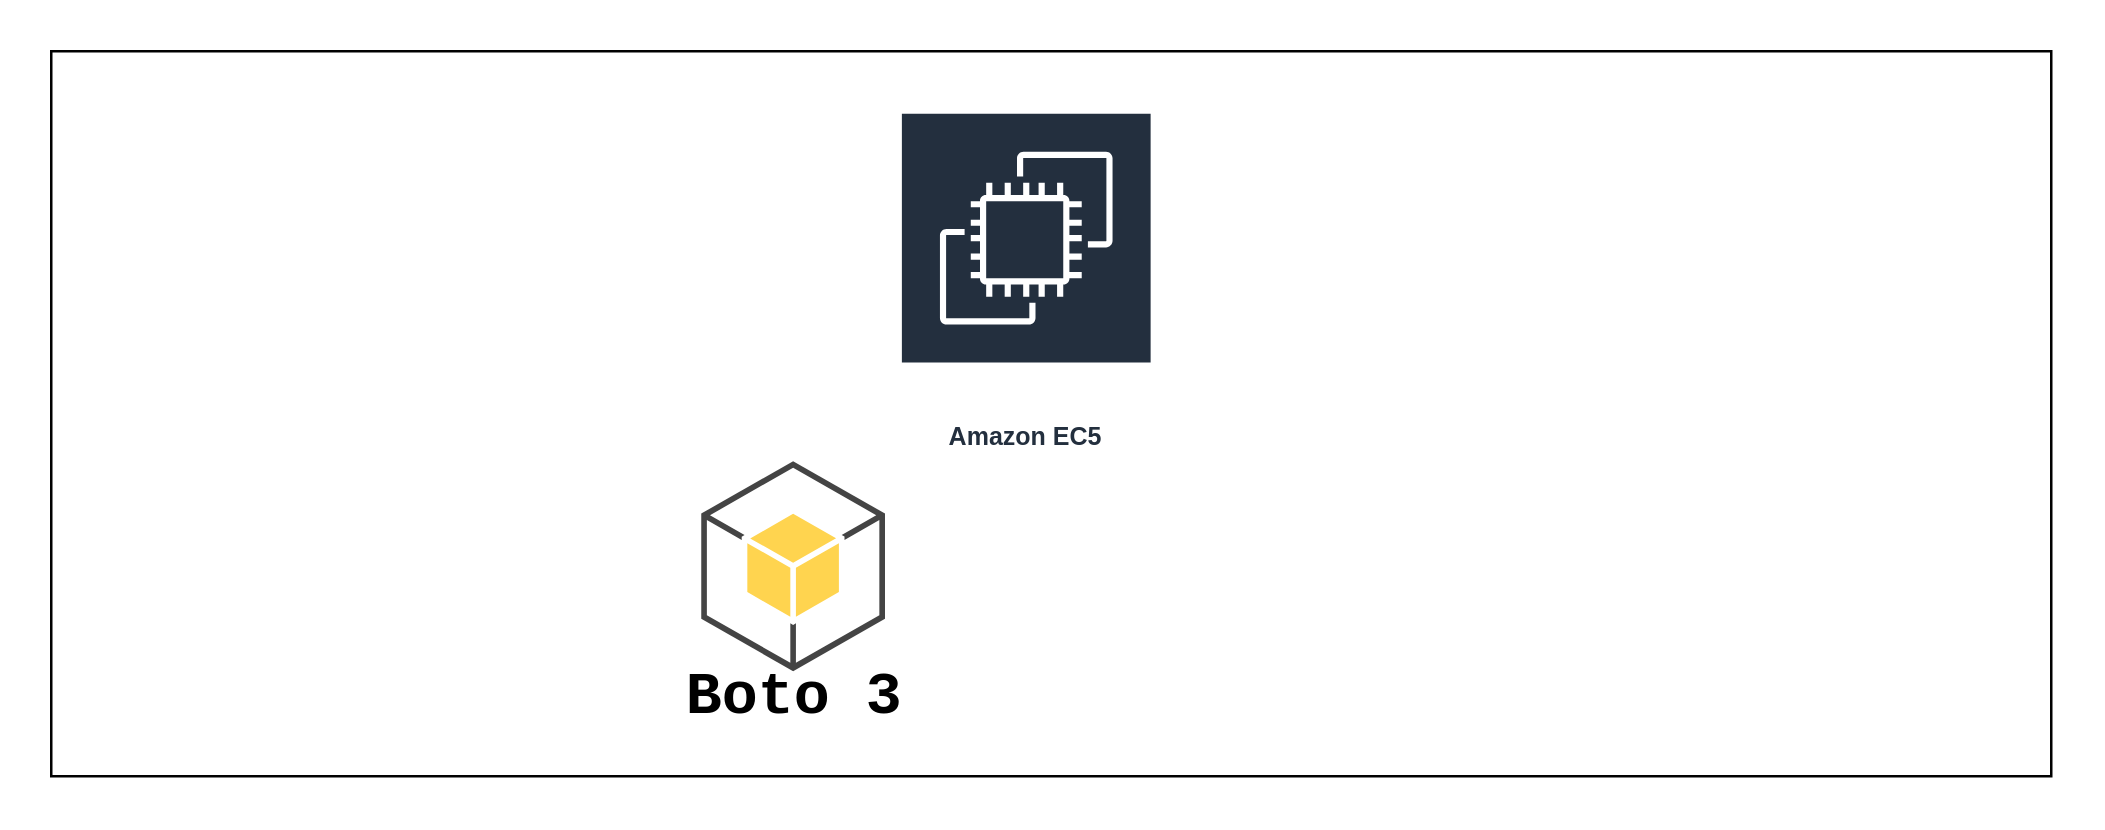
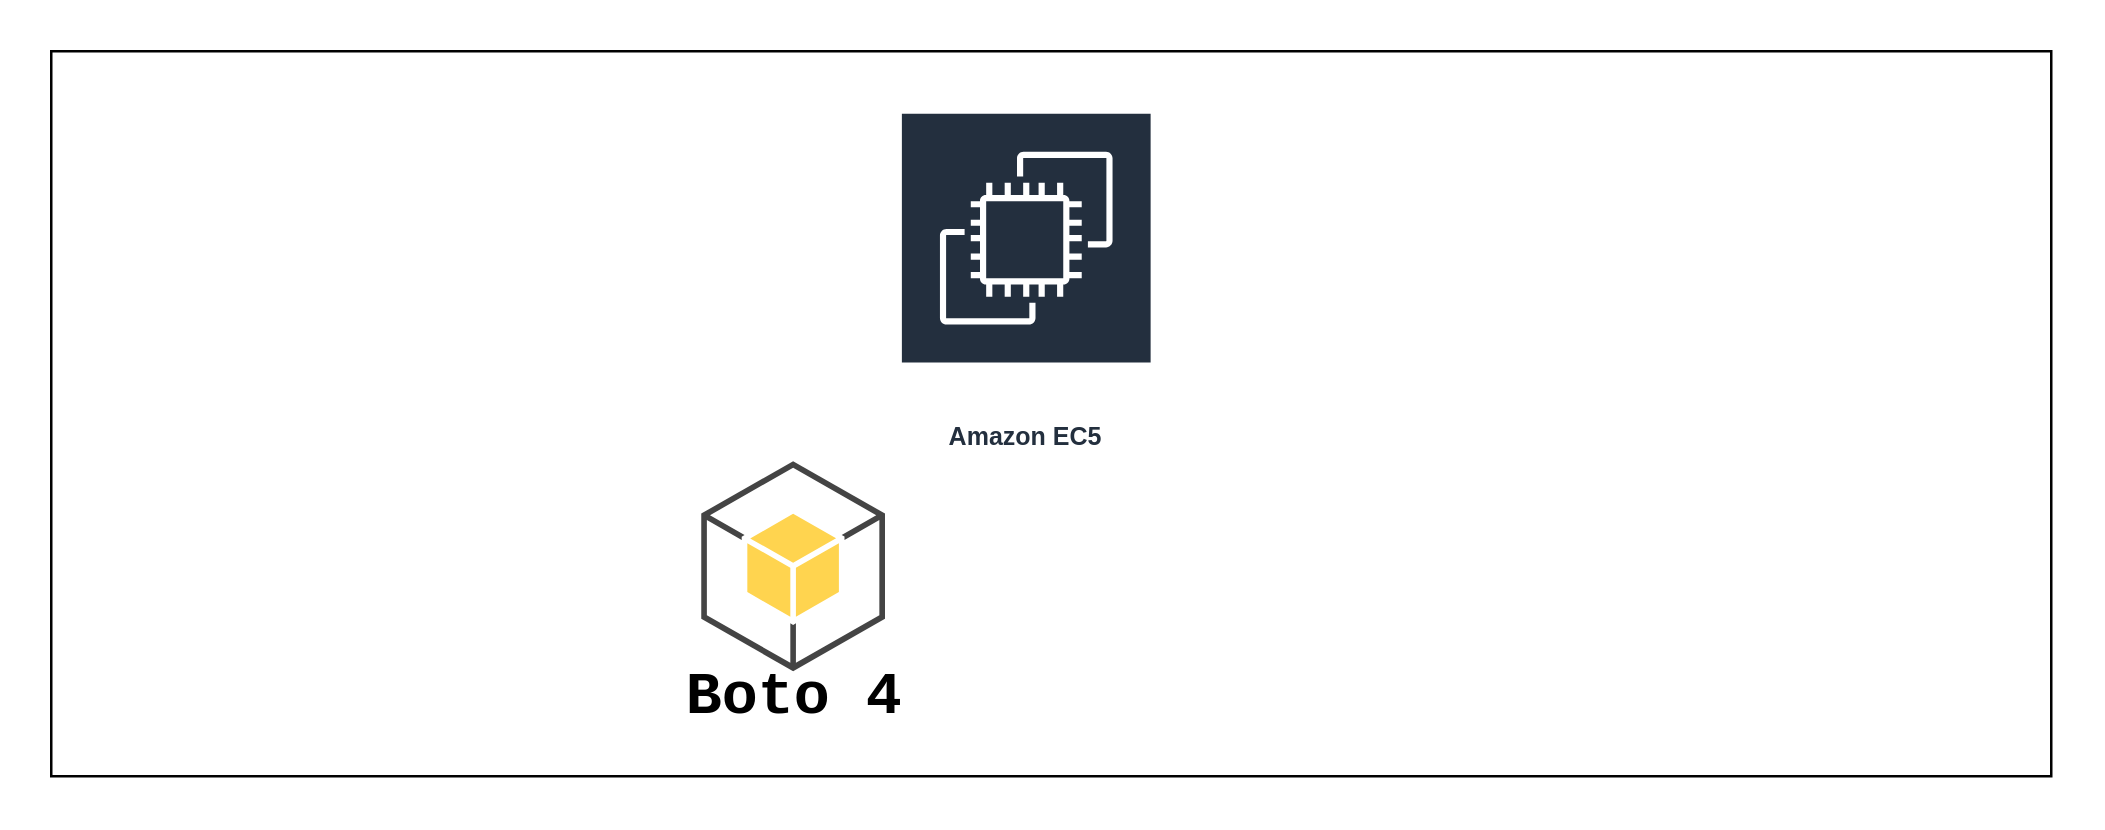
(795, 696) -> (795, 696)
